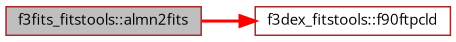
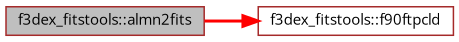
(104, 21) -> (105, 21)
